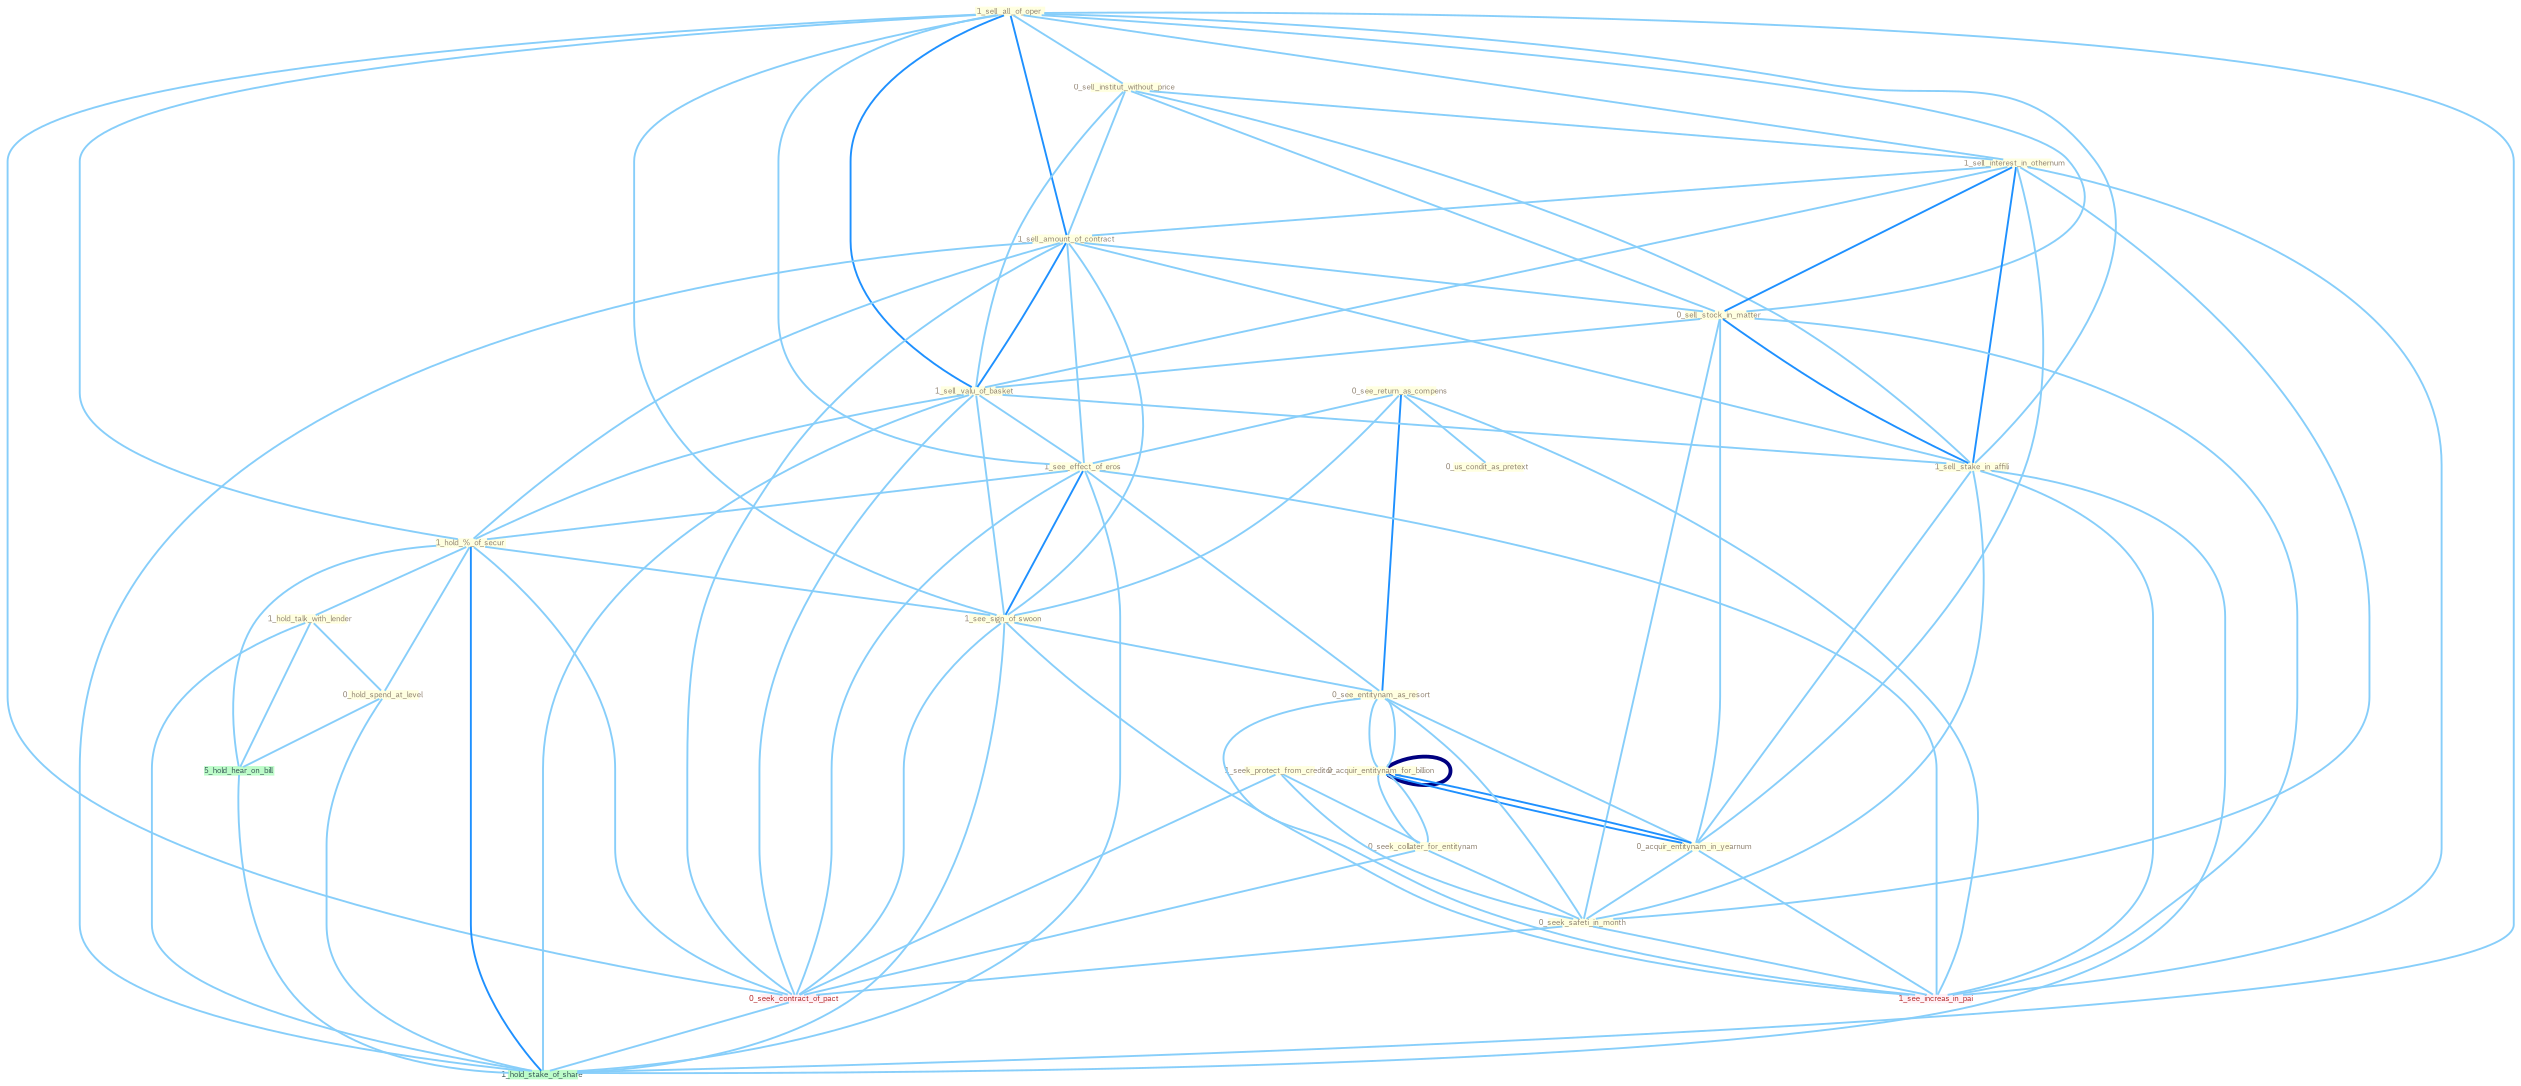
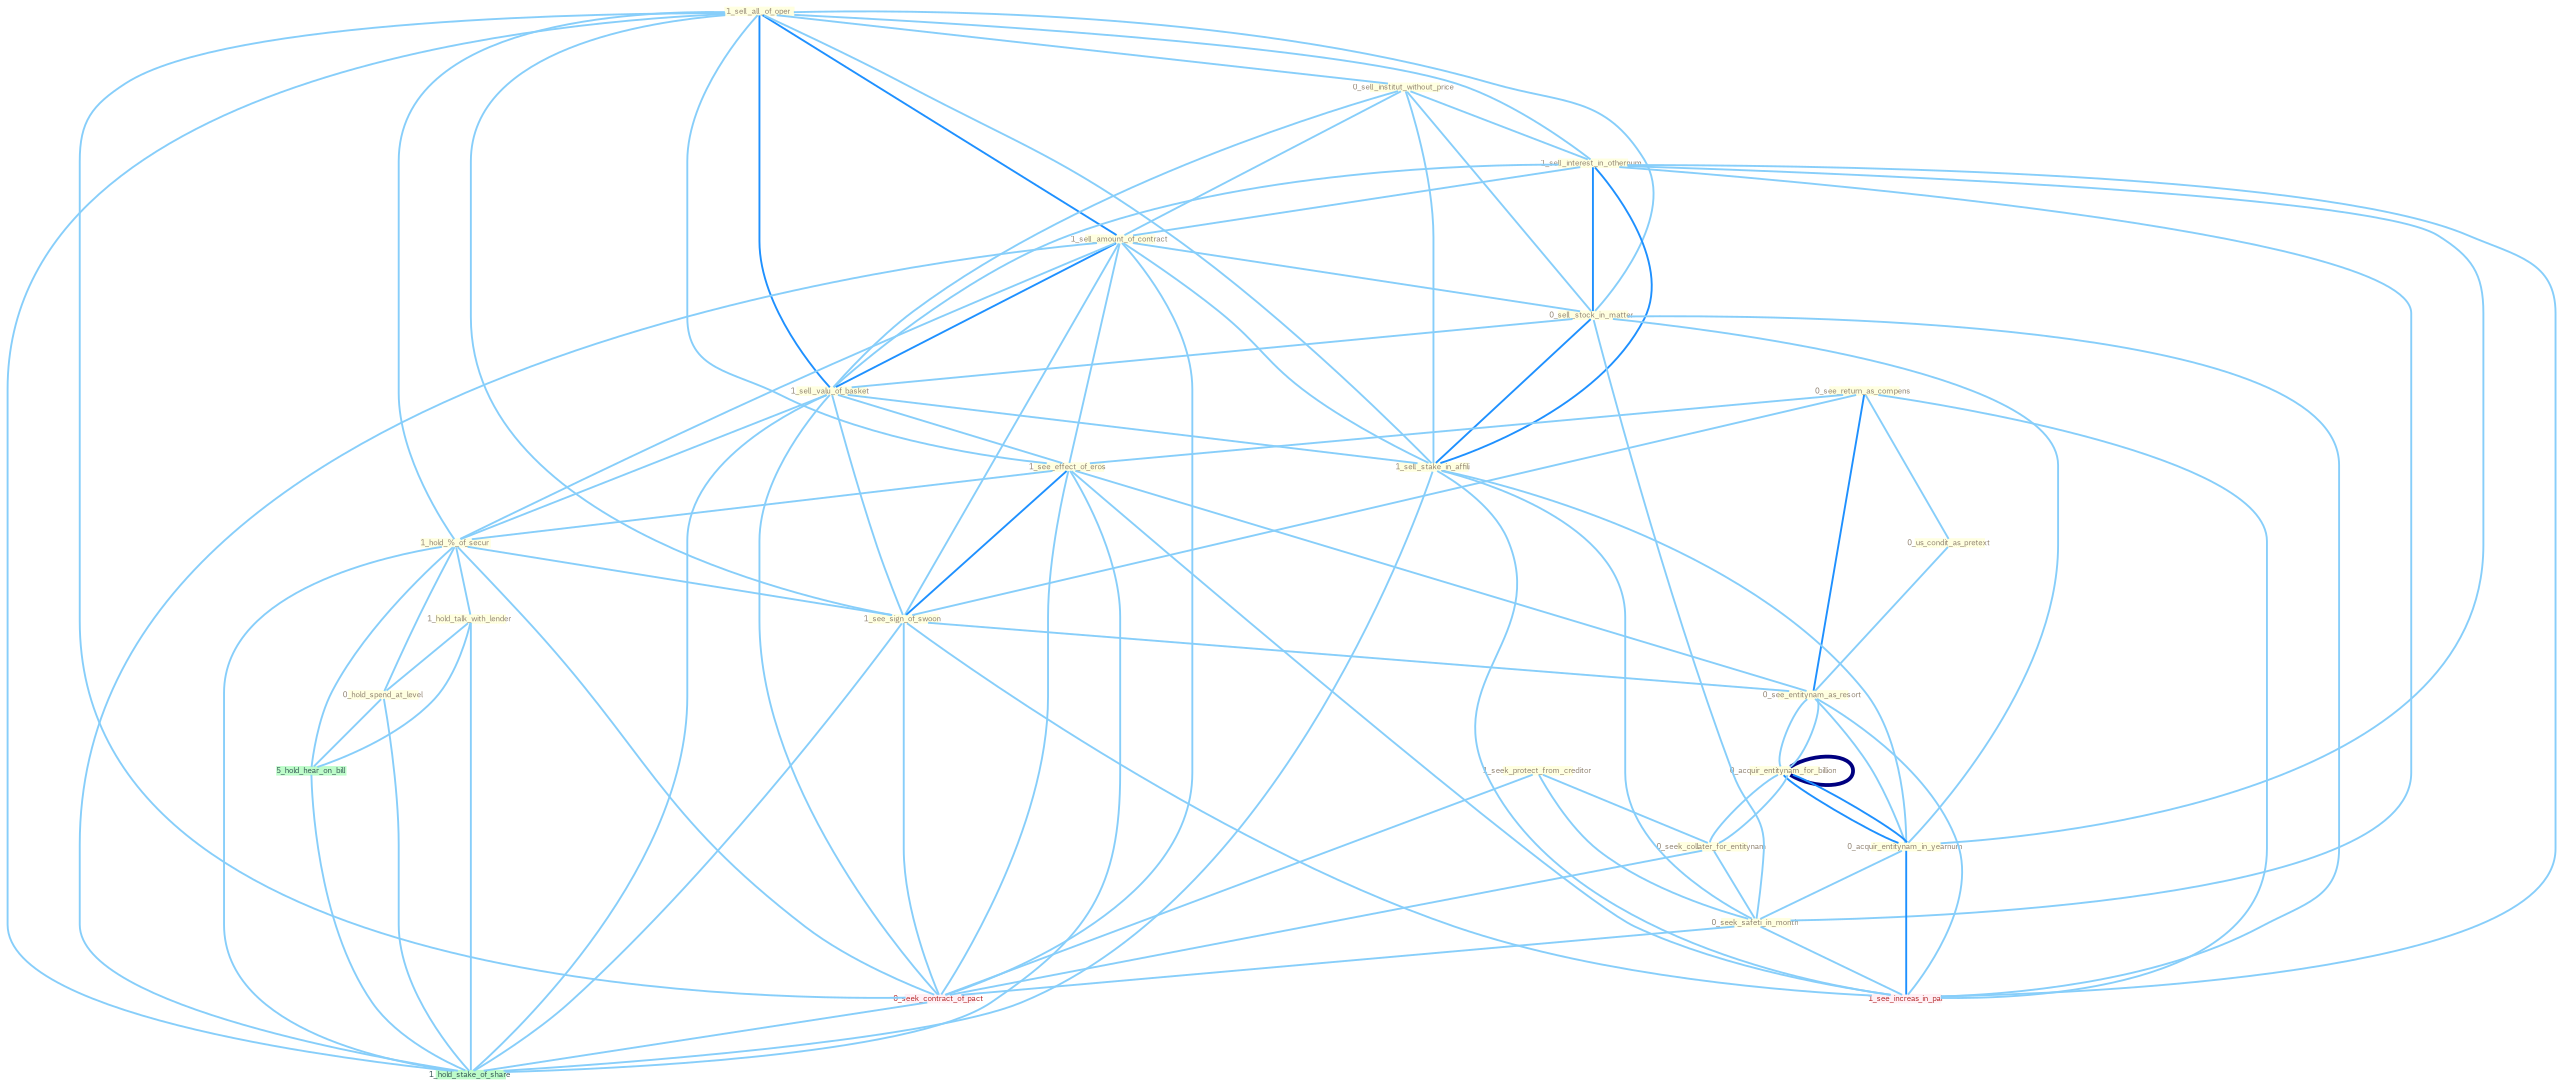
(471, 819) -> (224, 815)
(1514, 821) -> (1882, 619)
(1816, 923) -> (1906, 930)
